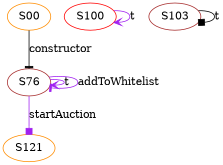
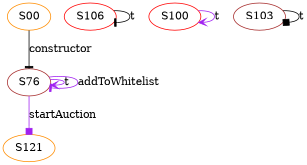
none -> (90, 17)
